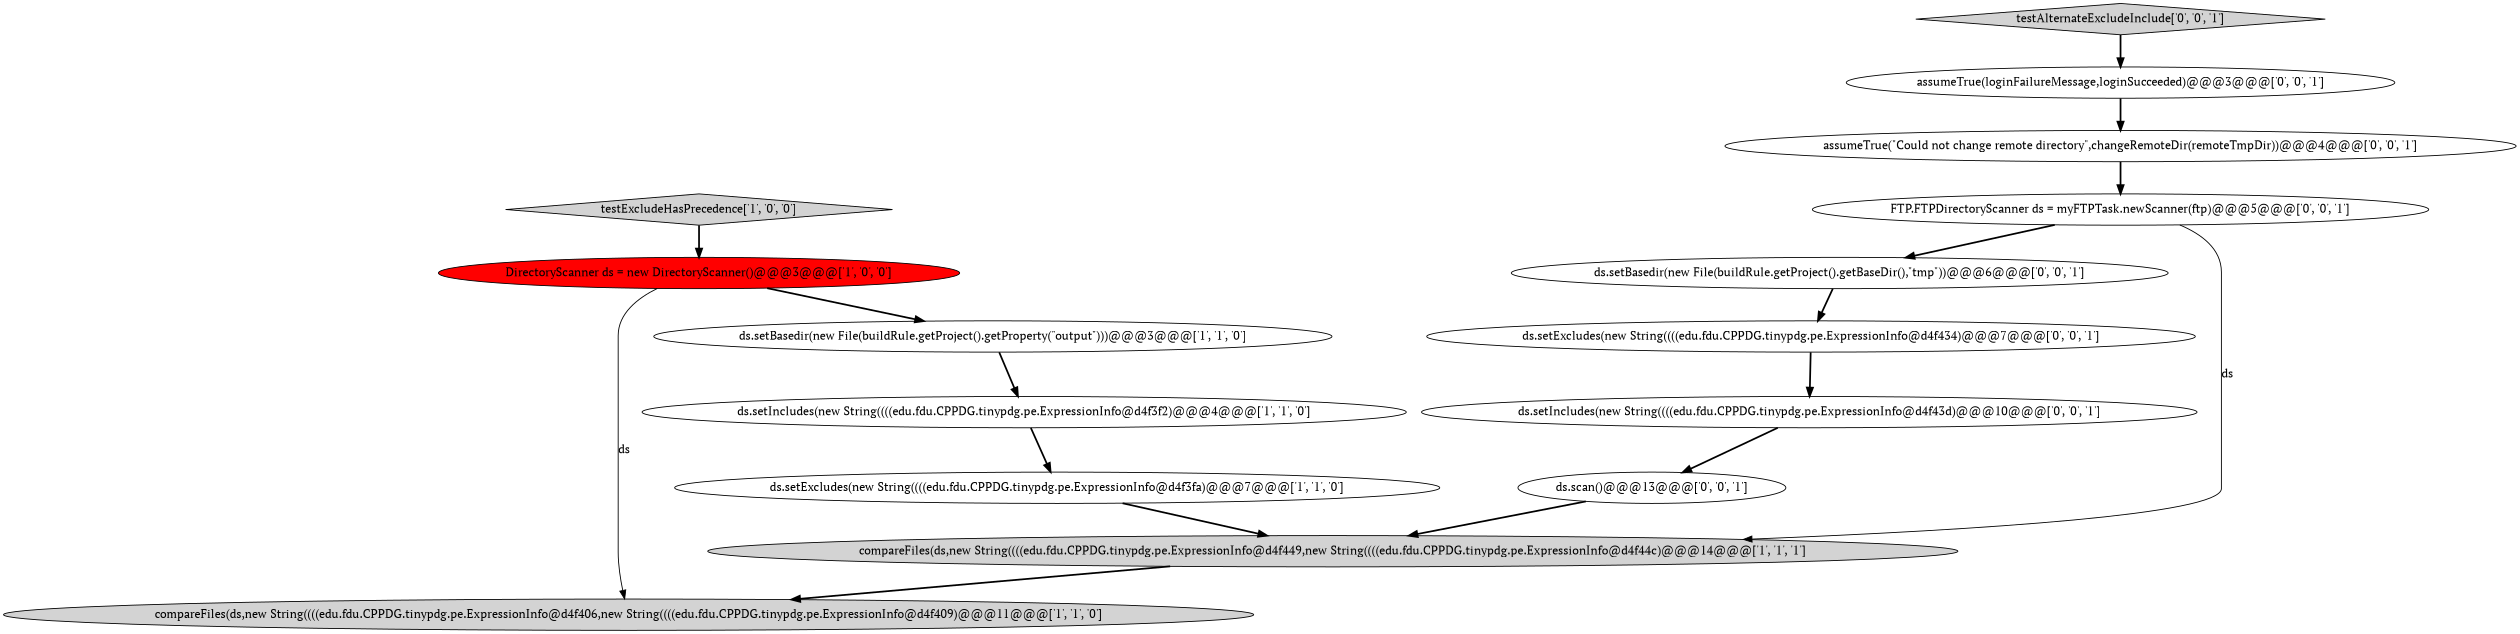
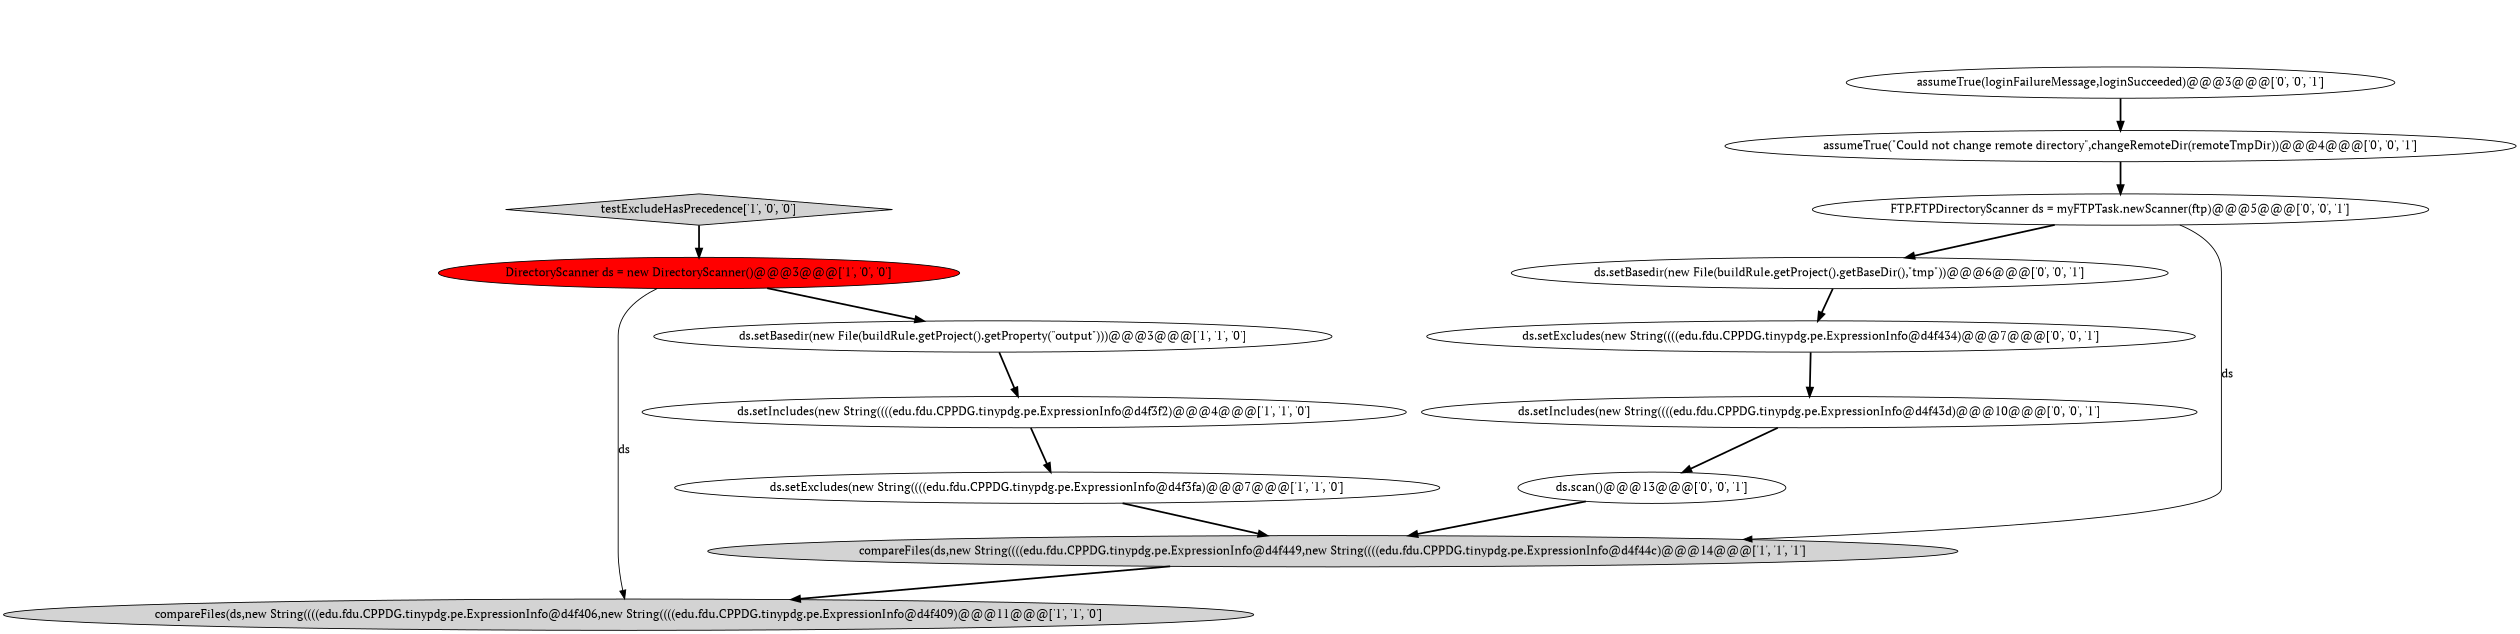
(2121, 19) -> none
